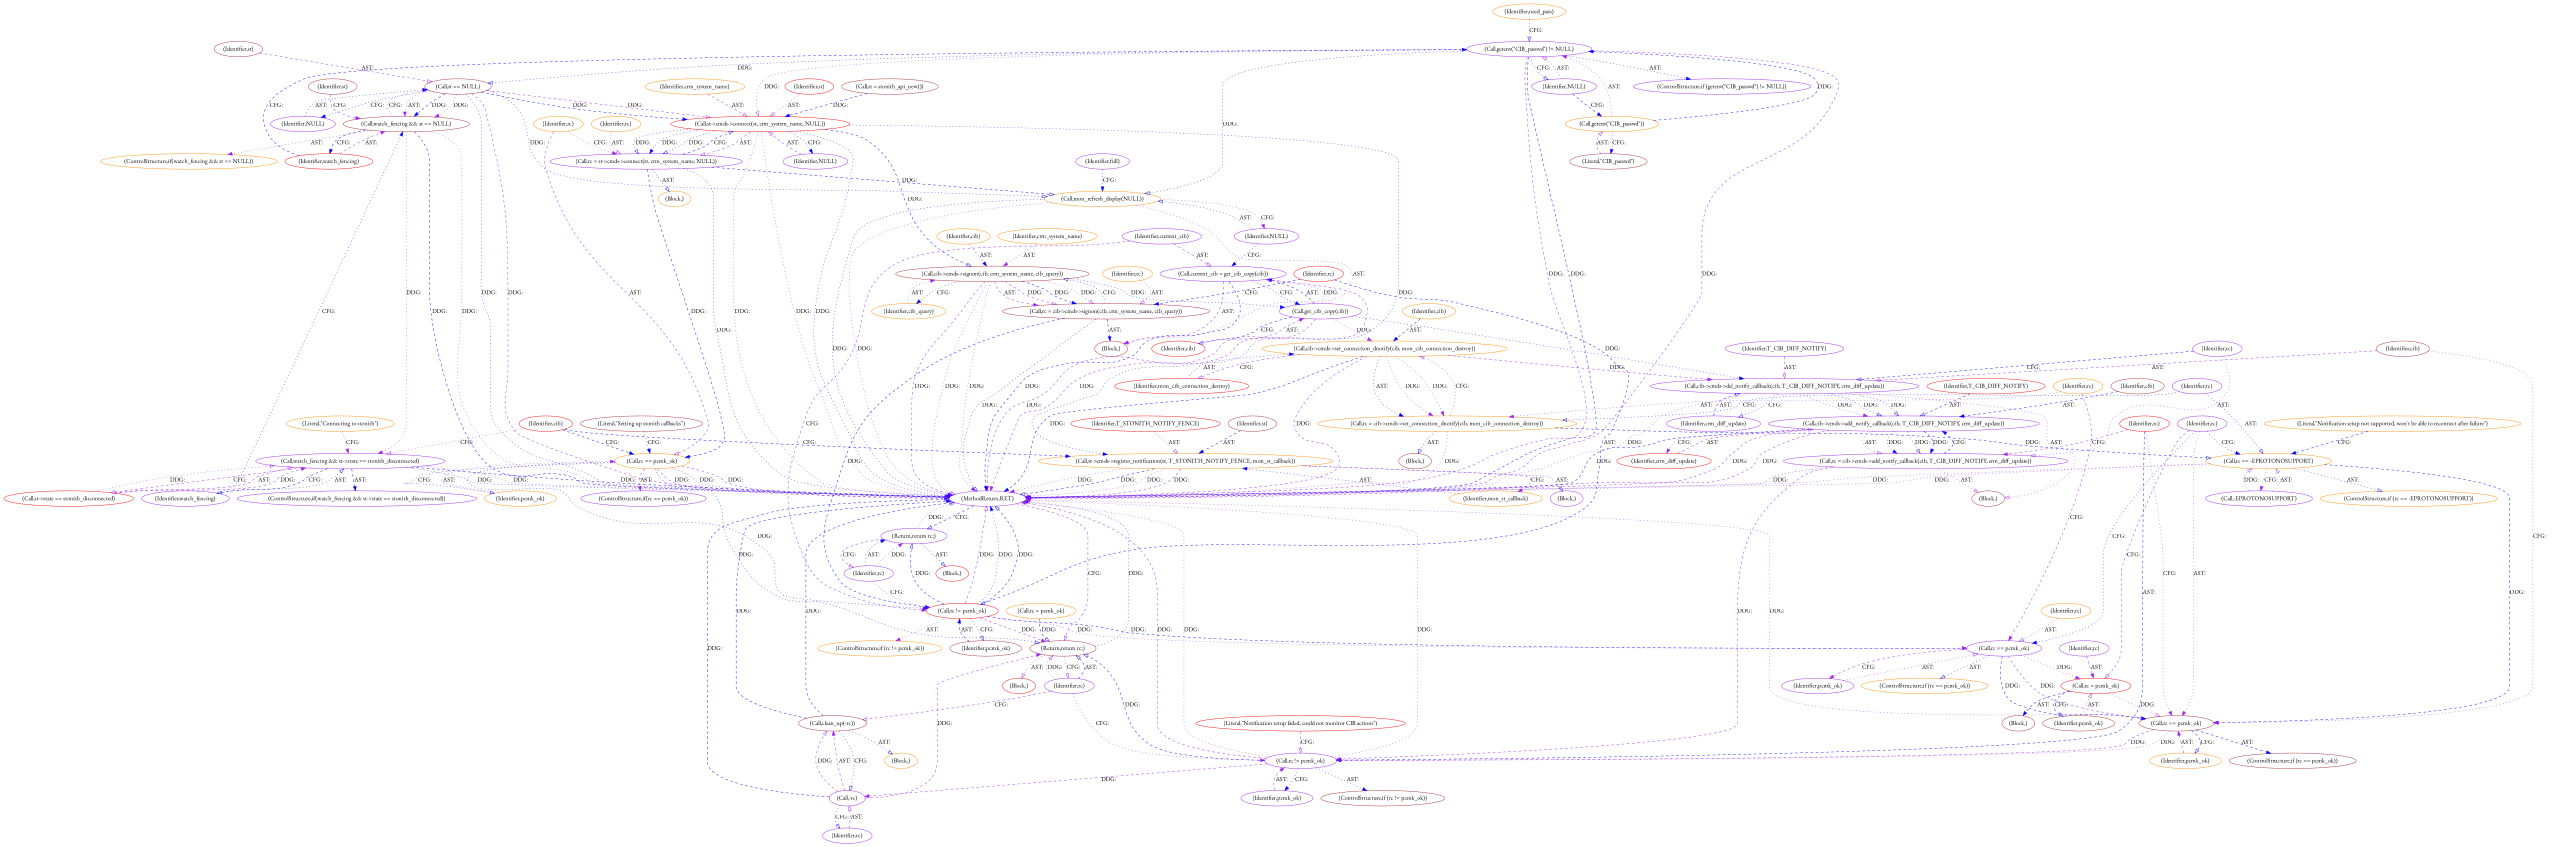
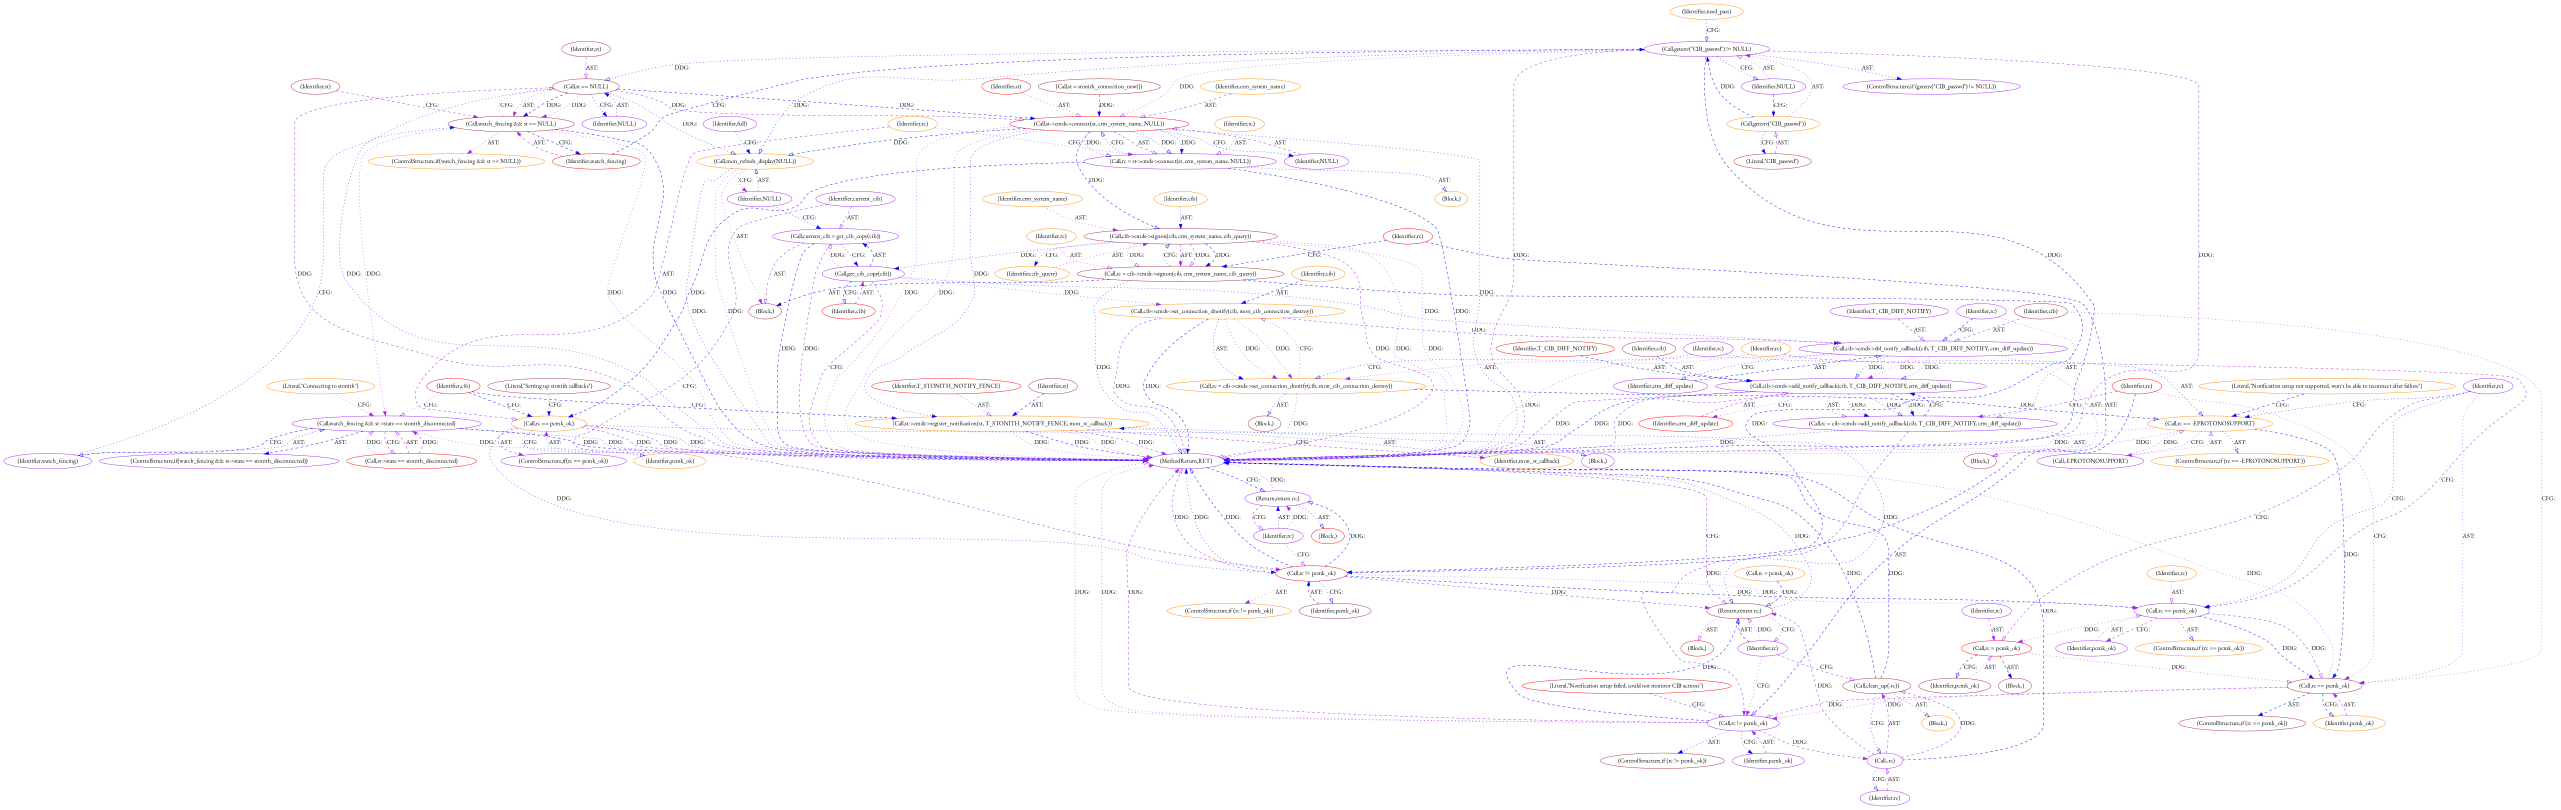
(890, 87) -> (1099, 87)
(707, 145) -> (1114, 148)
(881, 181) -> (909, 138)
(1182, 386) -> none
(732, 405) -> (1459, 343)
(1035, 405) -> (838, 367)
